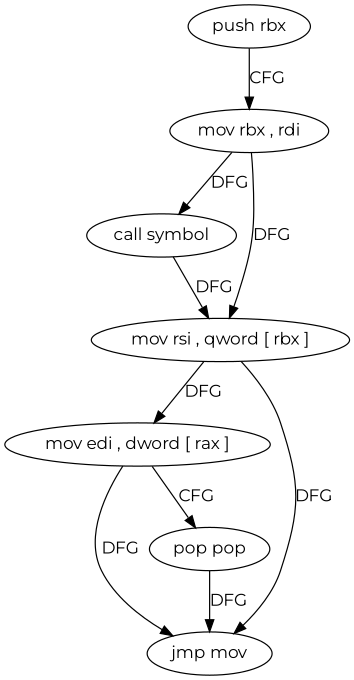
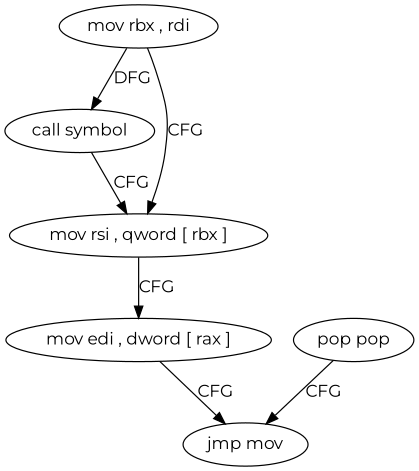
(249, 26) -> none
(272, 235) -> (185, 131)
(214, 288) -> (131, 183)
(203, 392) -> (157, 288)
(170, 492) -> none
(296, 494) -> none
(120, 549) -> (216, 392)
(228, 601) -> (324, 392)
